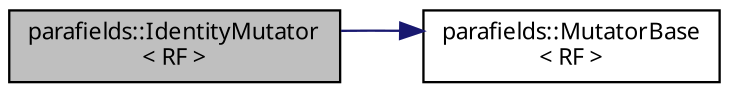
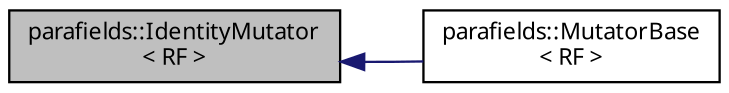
(370, 31) -> (394, 62)
